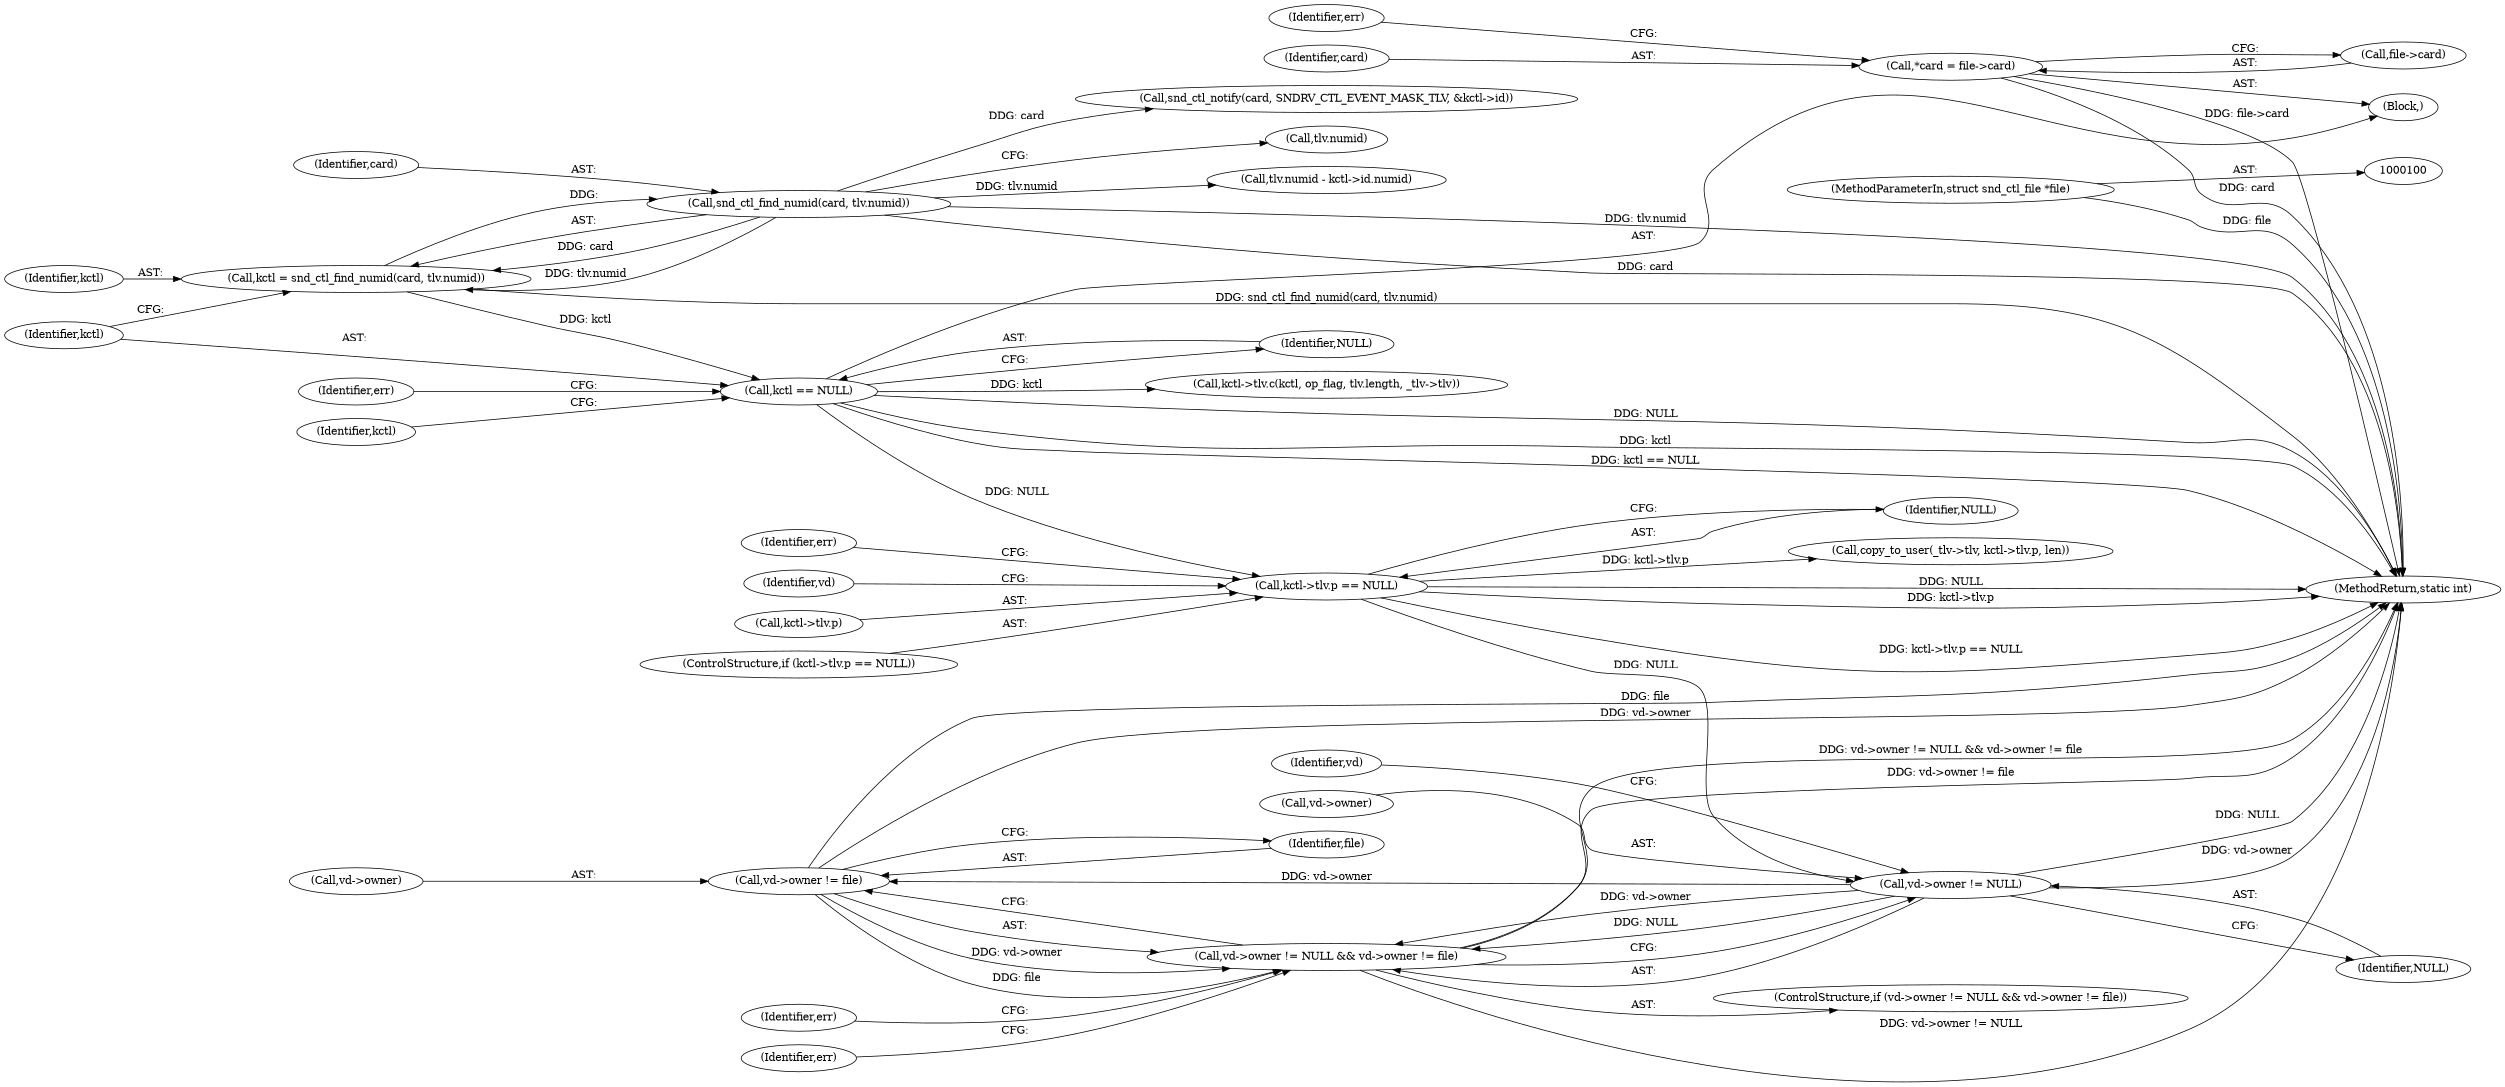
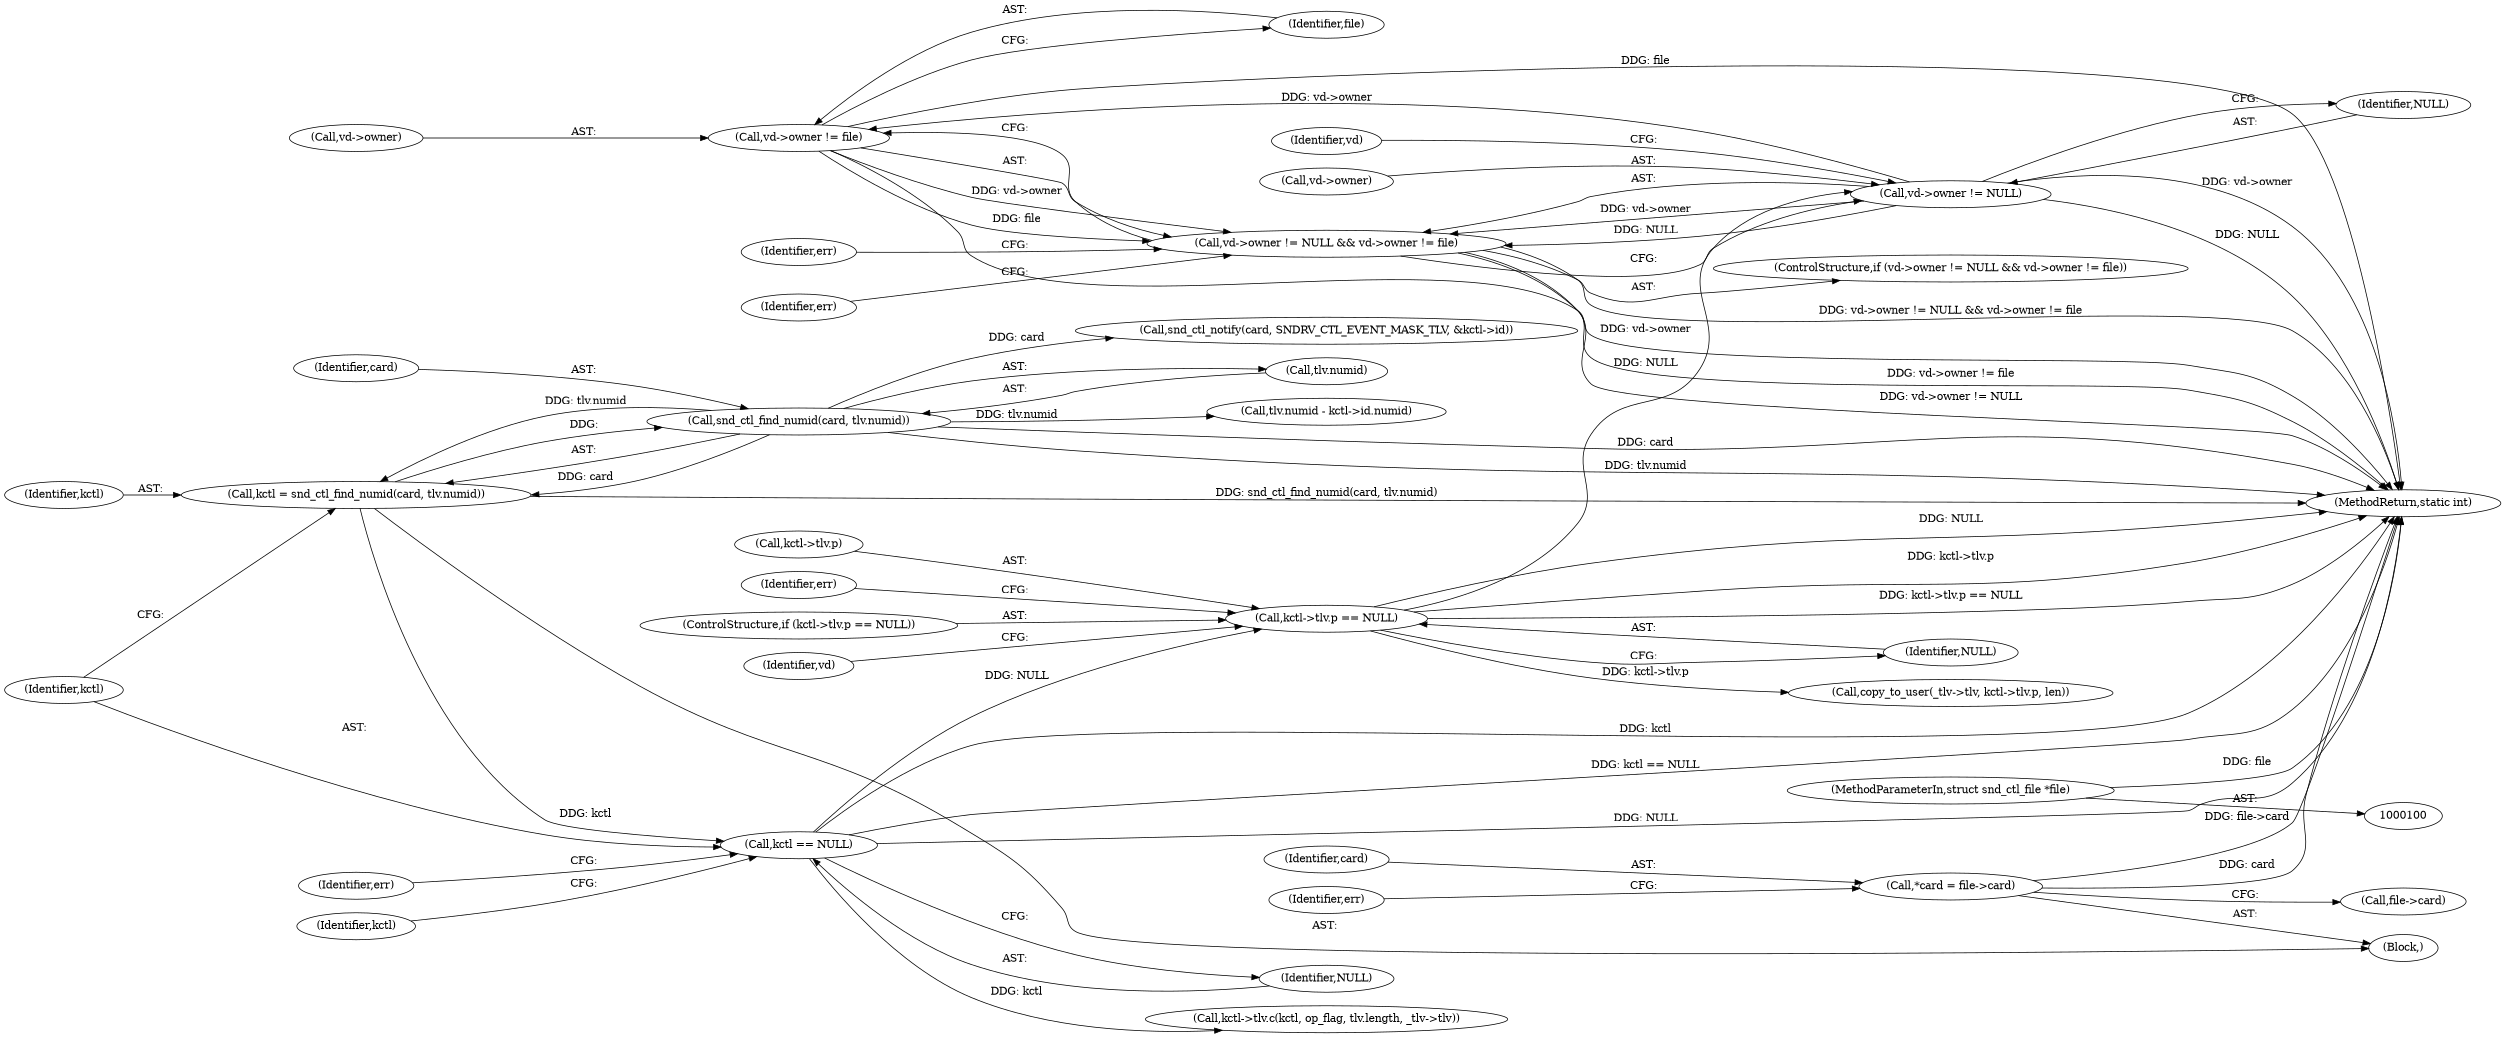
(2199, 72) -> none
(1017, 156) -> (1017, 367)
(1635, 254) -> (1303, 949)
none -> (1097, 388)
